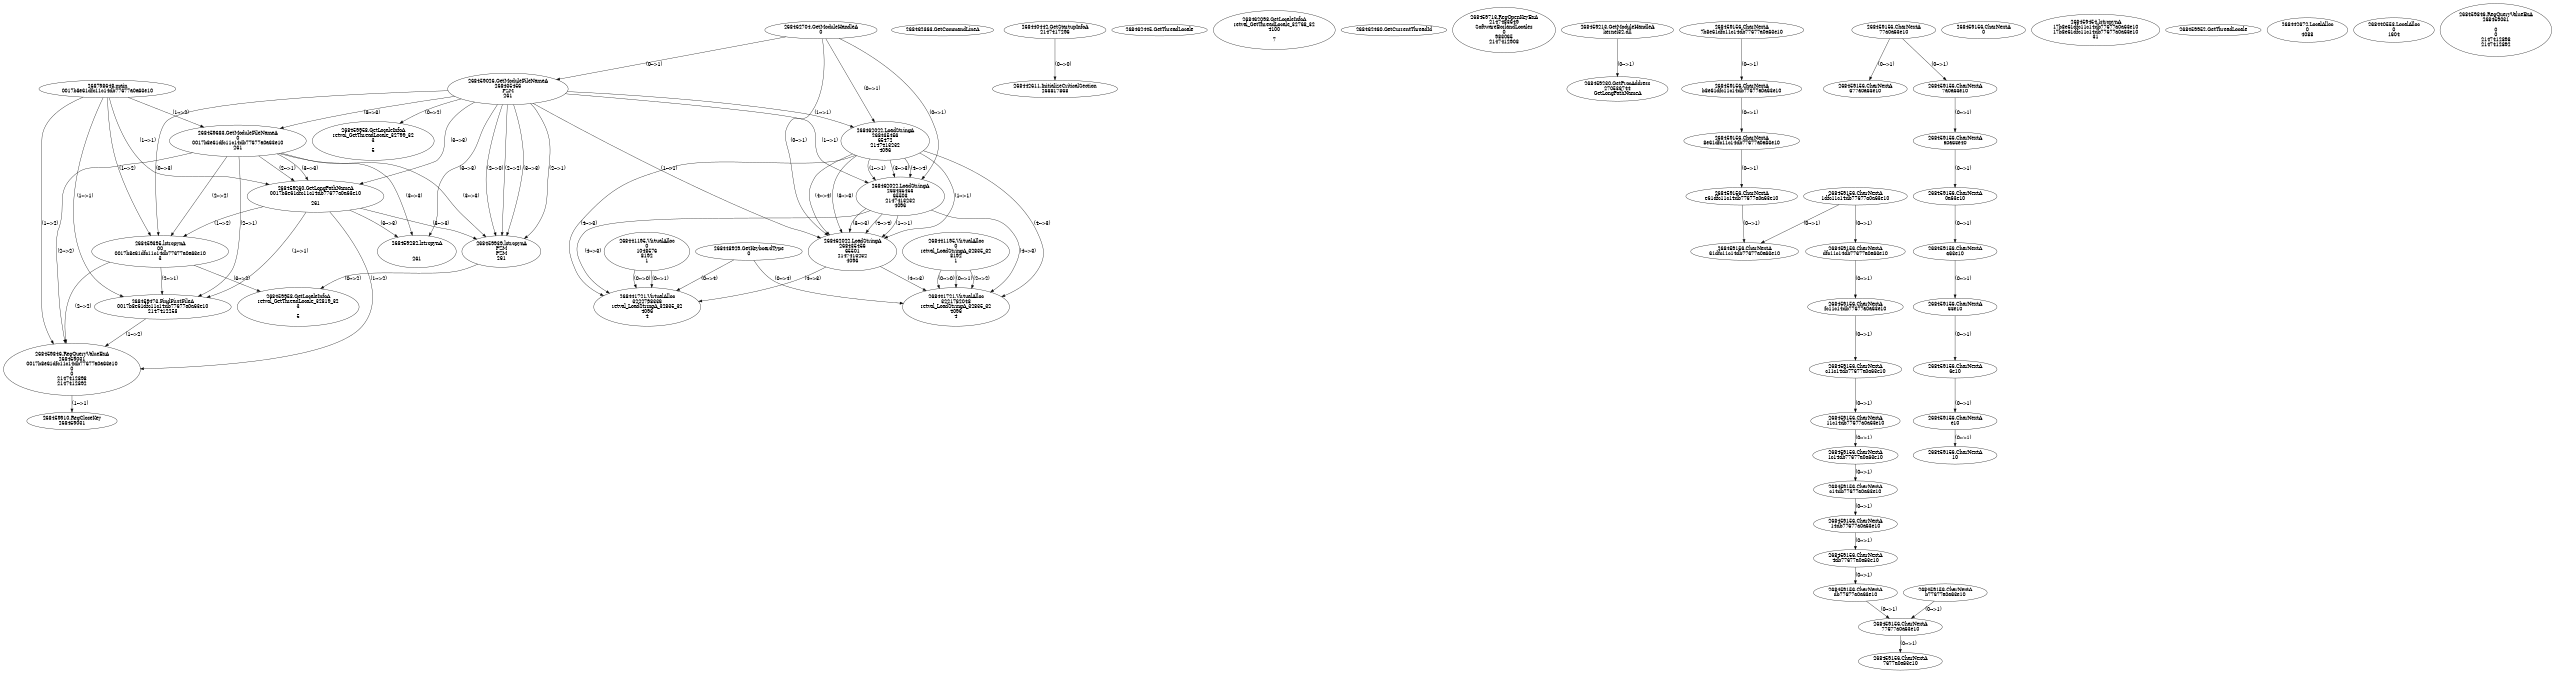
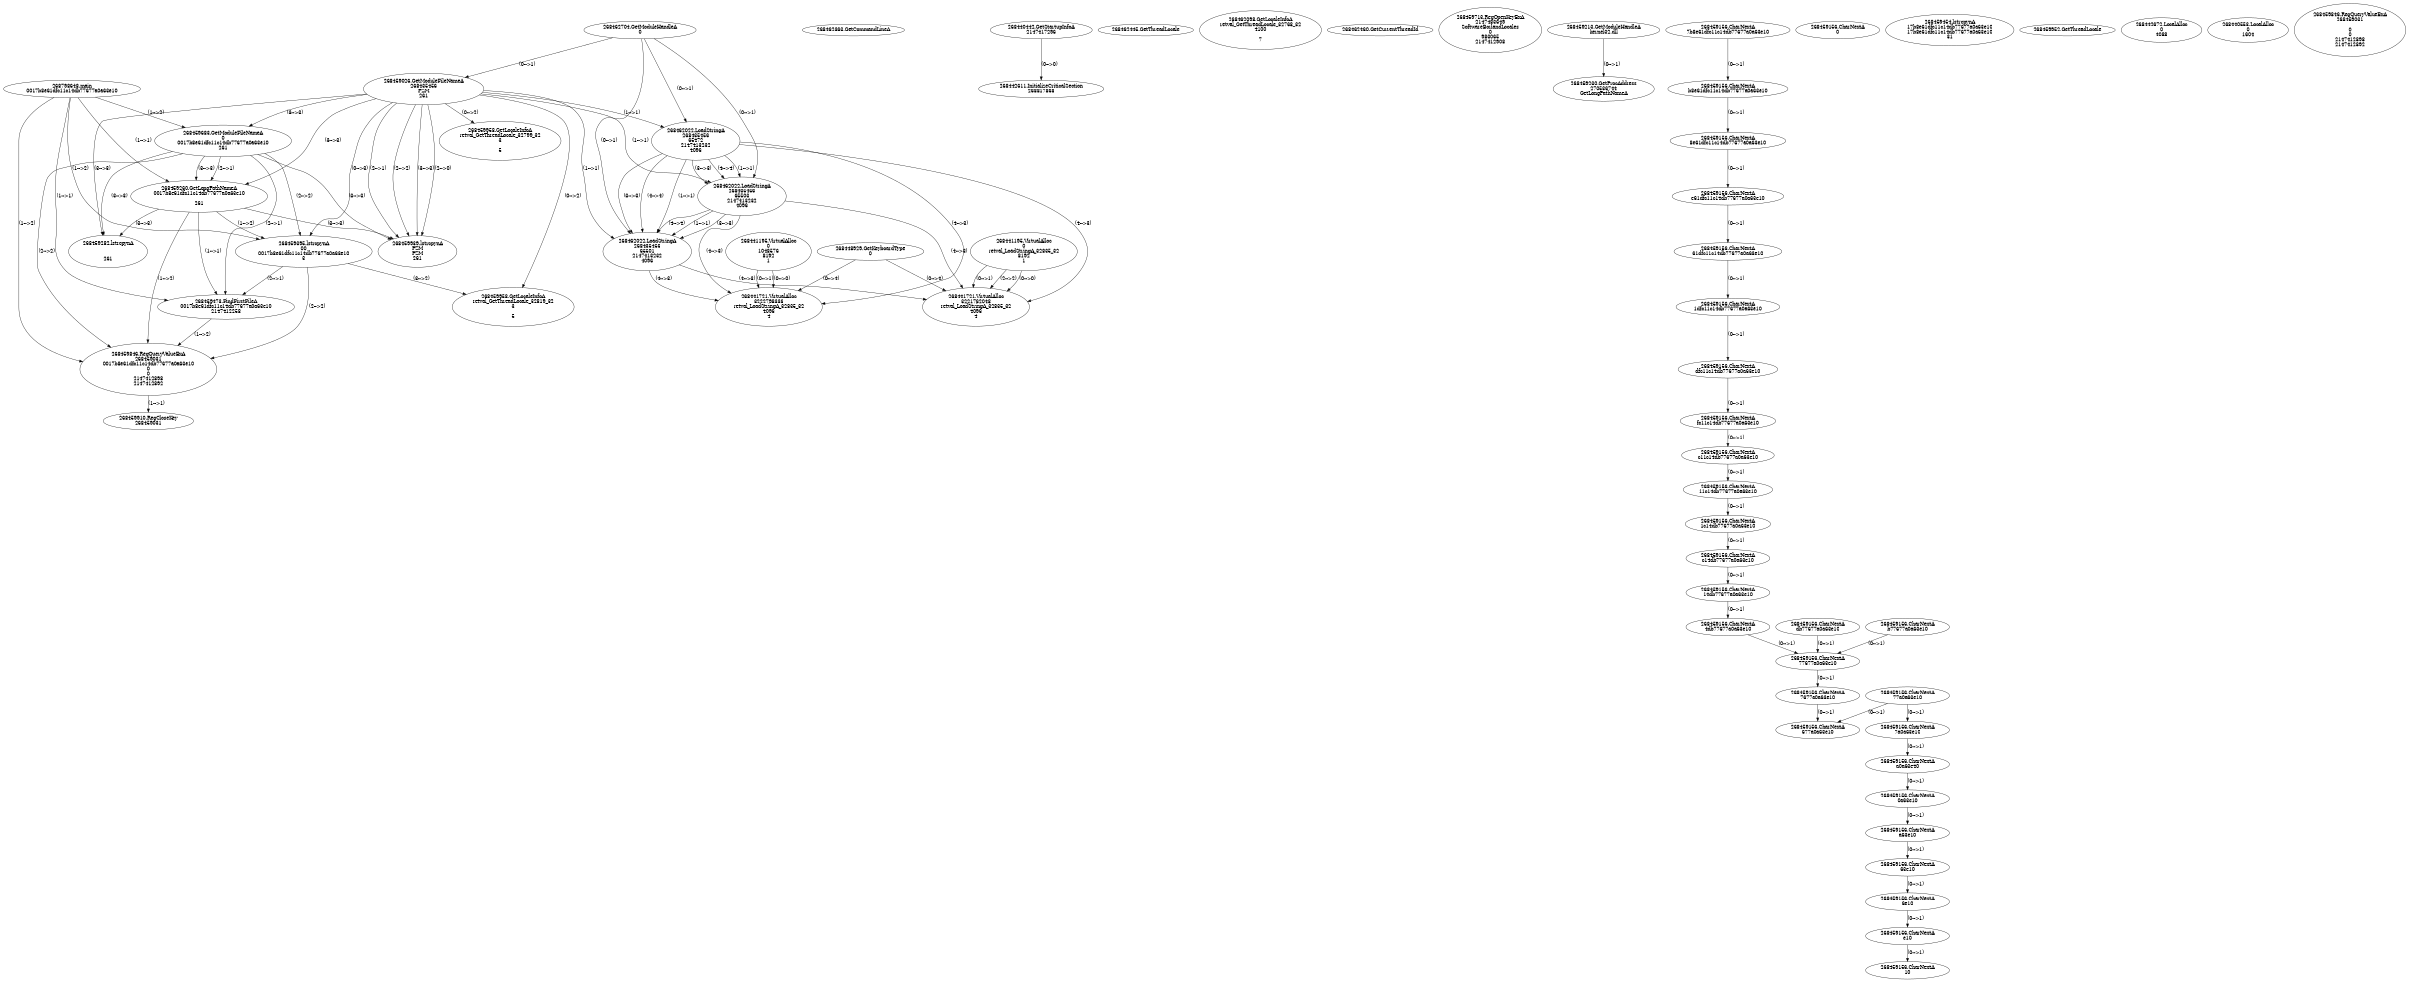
(1802, 223) -> (1728, 278)
(400, 273) -> (567, 161)
(1855, 574) -> (1771, 644)
none -> (1818, 711)
